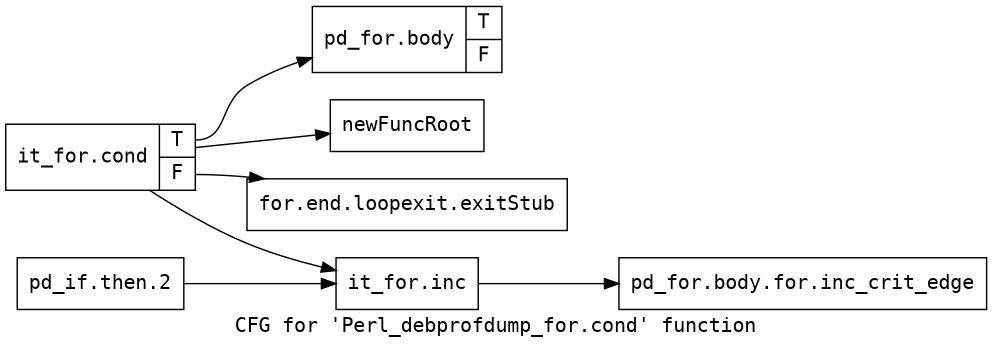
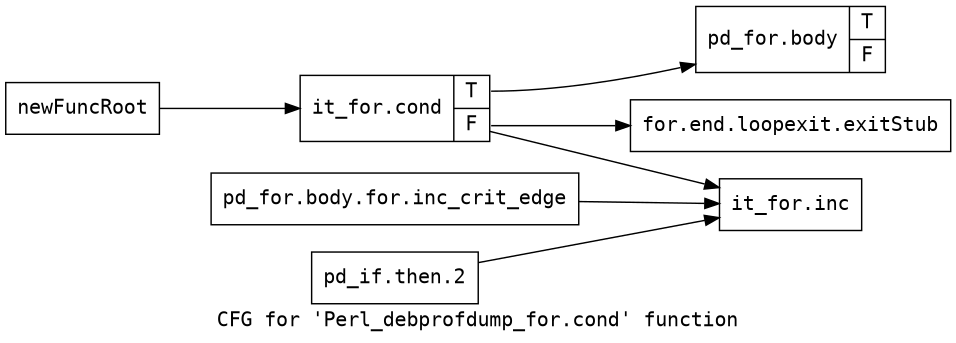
(256, 141) -> (223, 108)
(541, 284) -> (642, 202)
